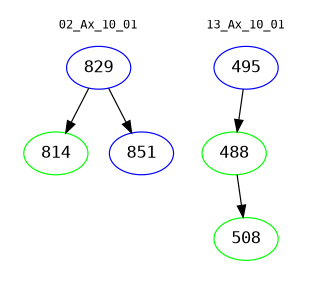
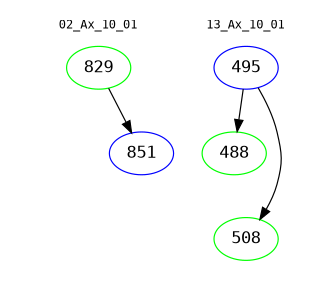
(99, 68) -> (99, 68)
(56, 153) -> none
(239, 190) -> (280, 148)
